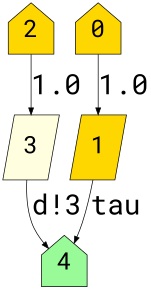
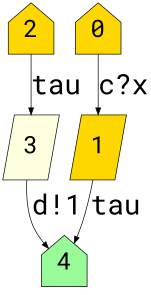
(56, 87) -> (56, 87)
(123, 87) -> (123, 87)
(57, 208) -> (57, 208)
